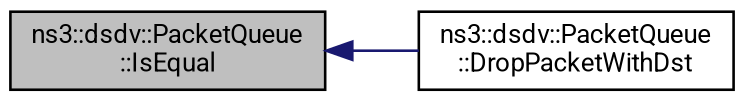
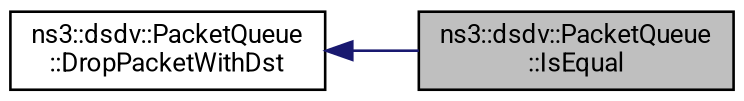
(386, 51) -> (386, 51)
